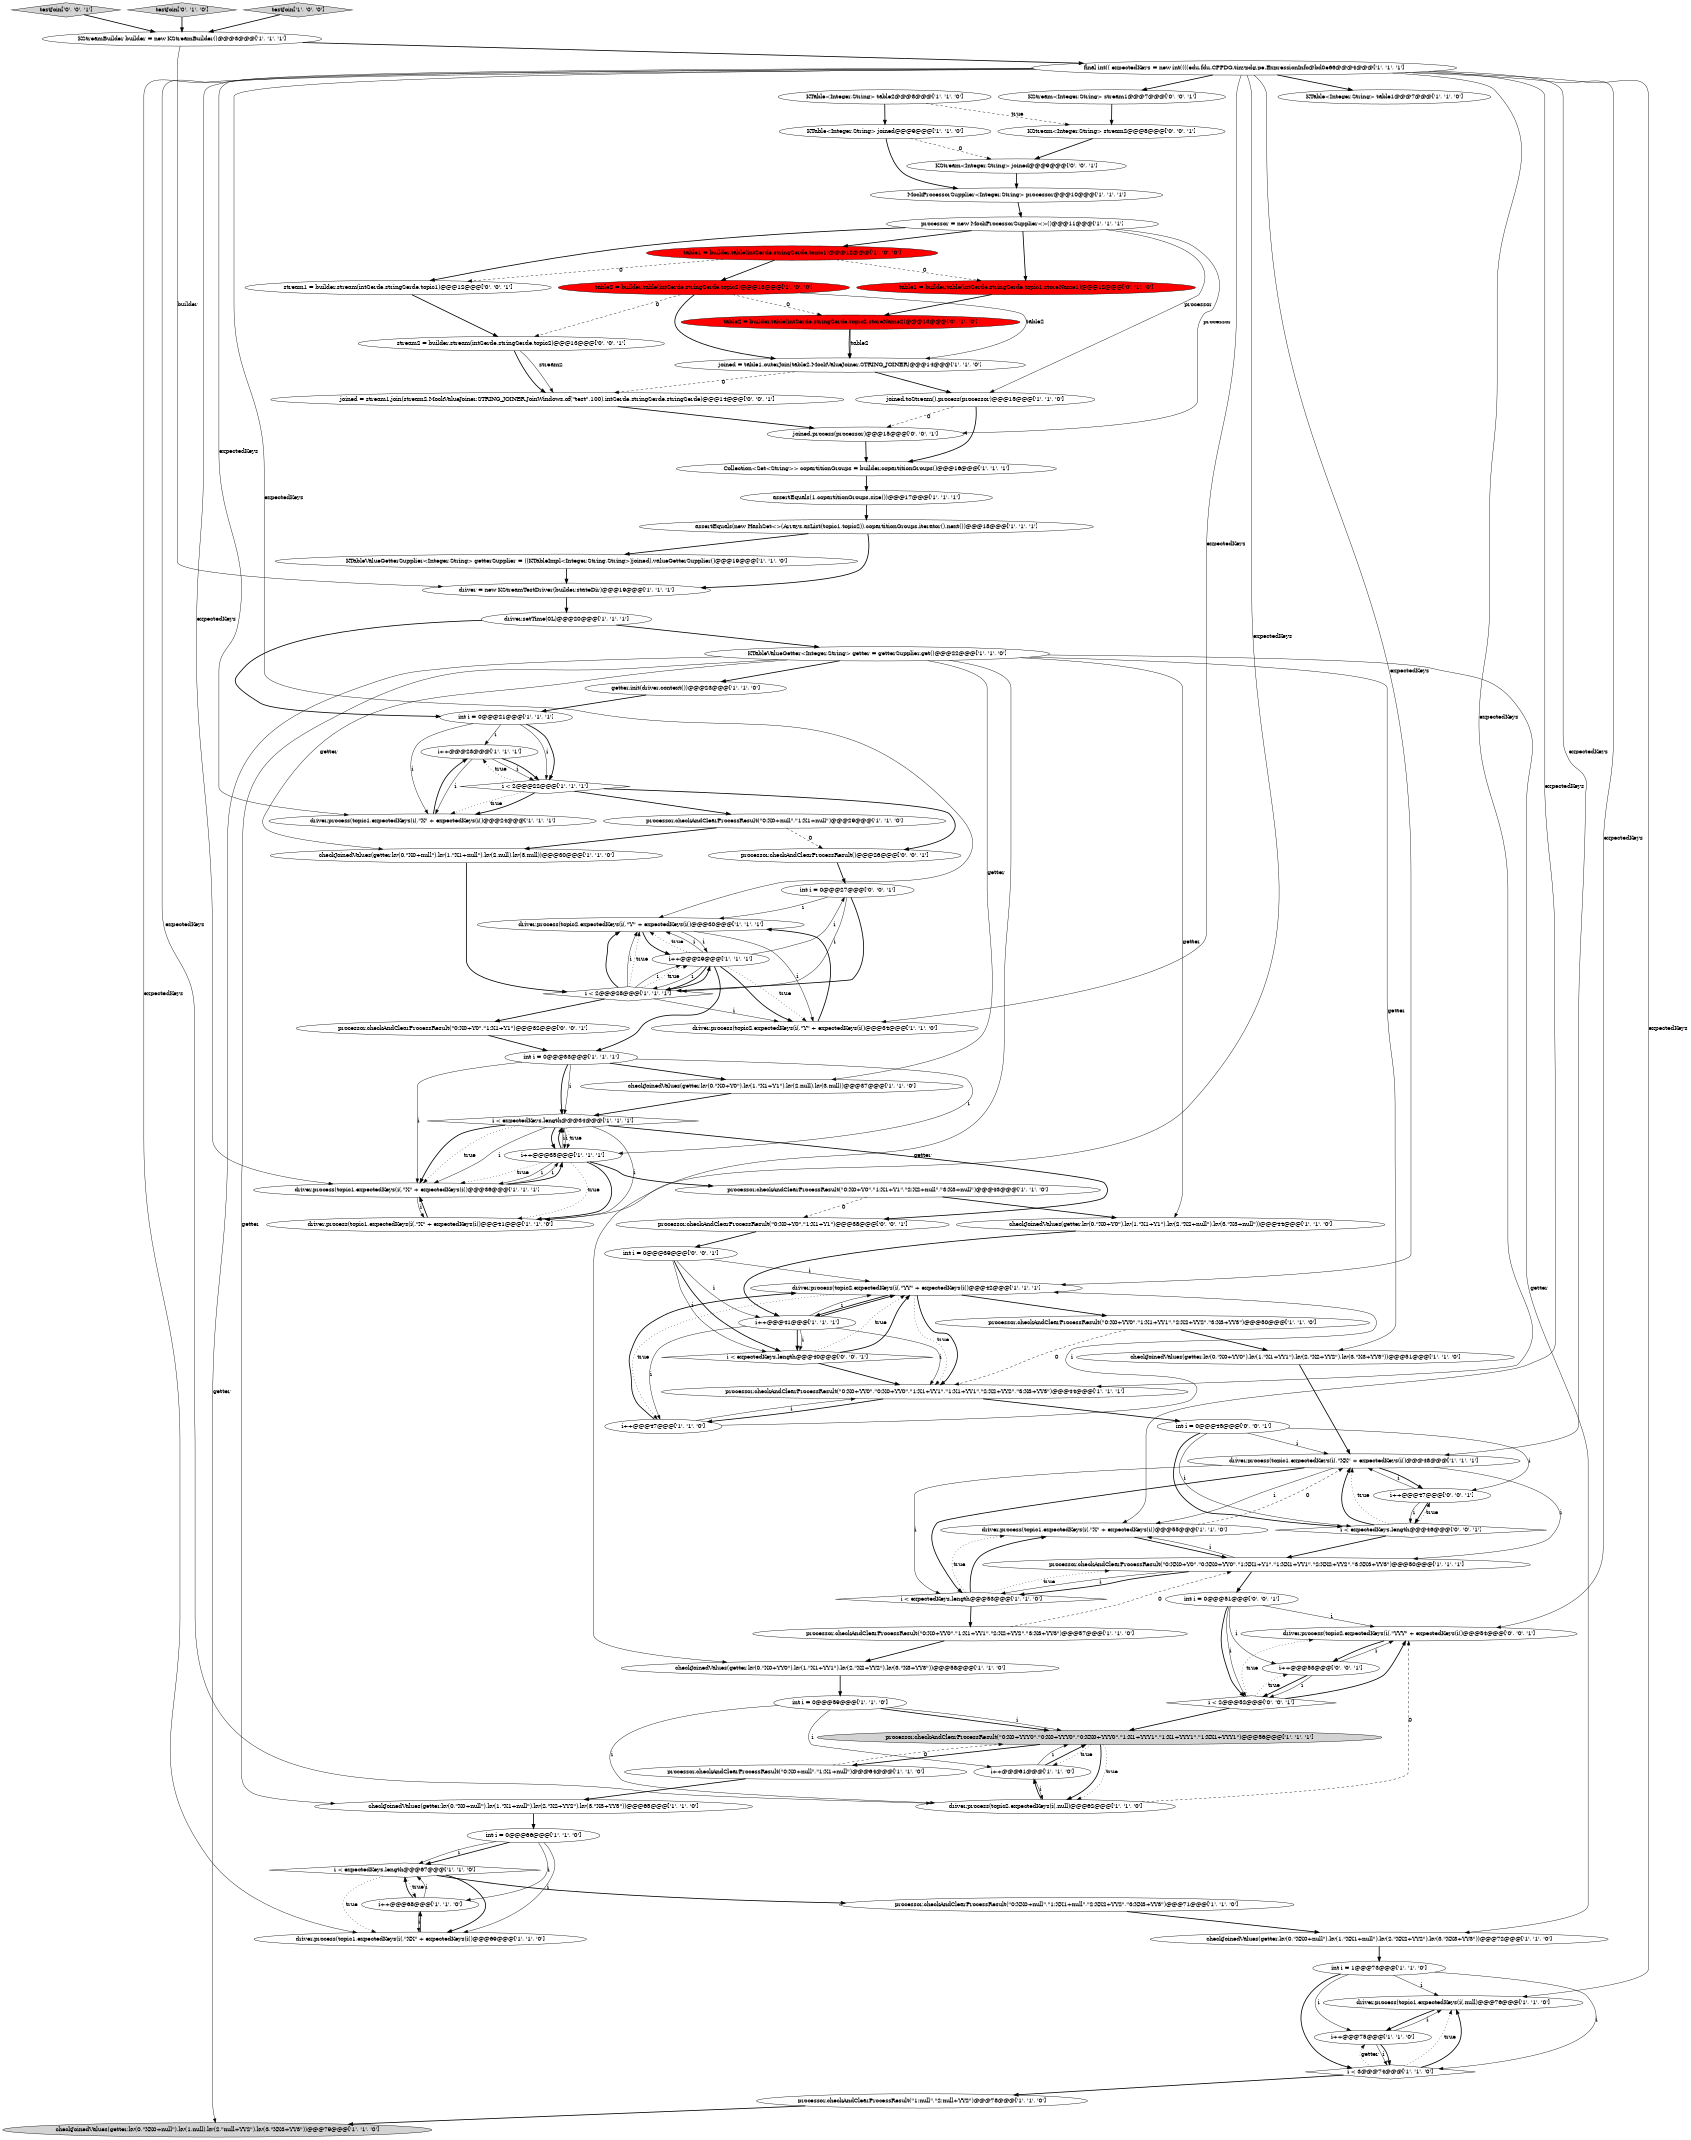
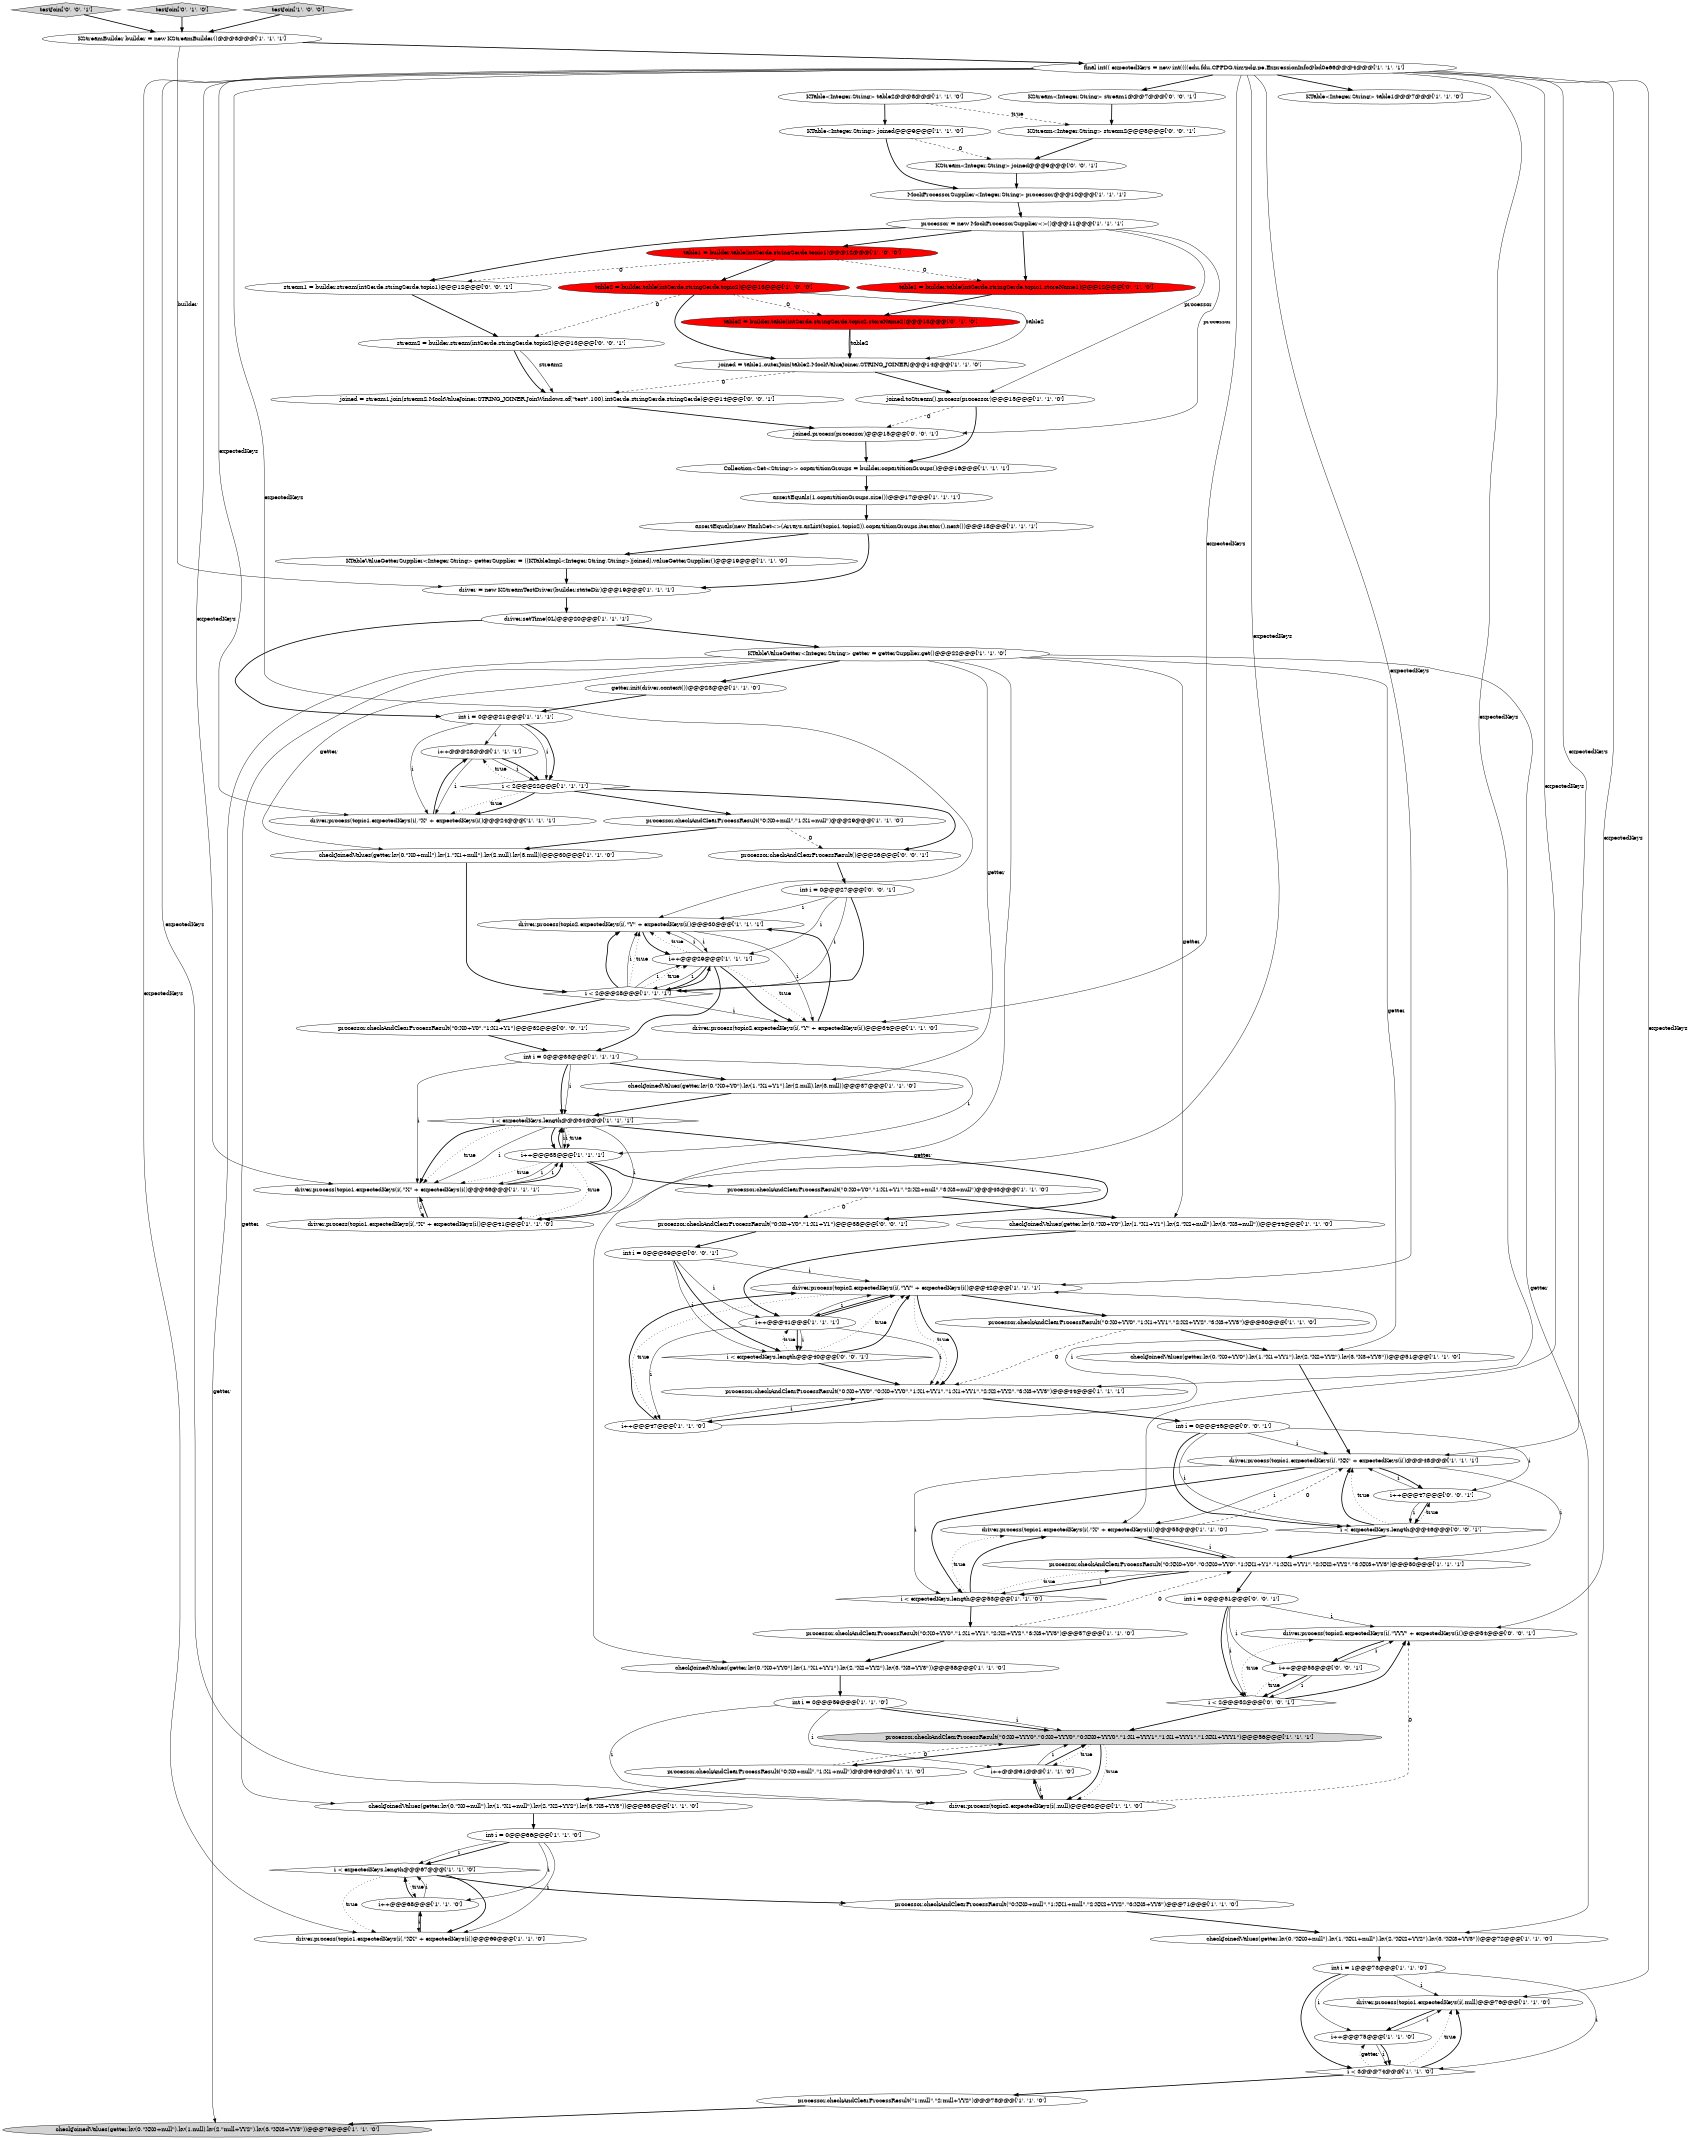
(806, 942) -> (800, 936)
none -> (783, 1342)
